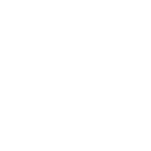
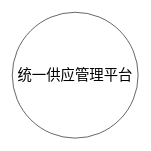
none -> (75, 75)
